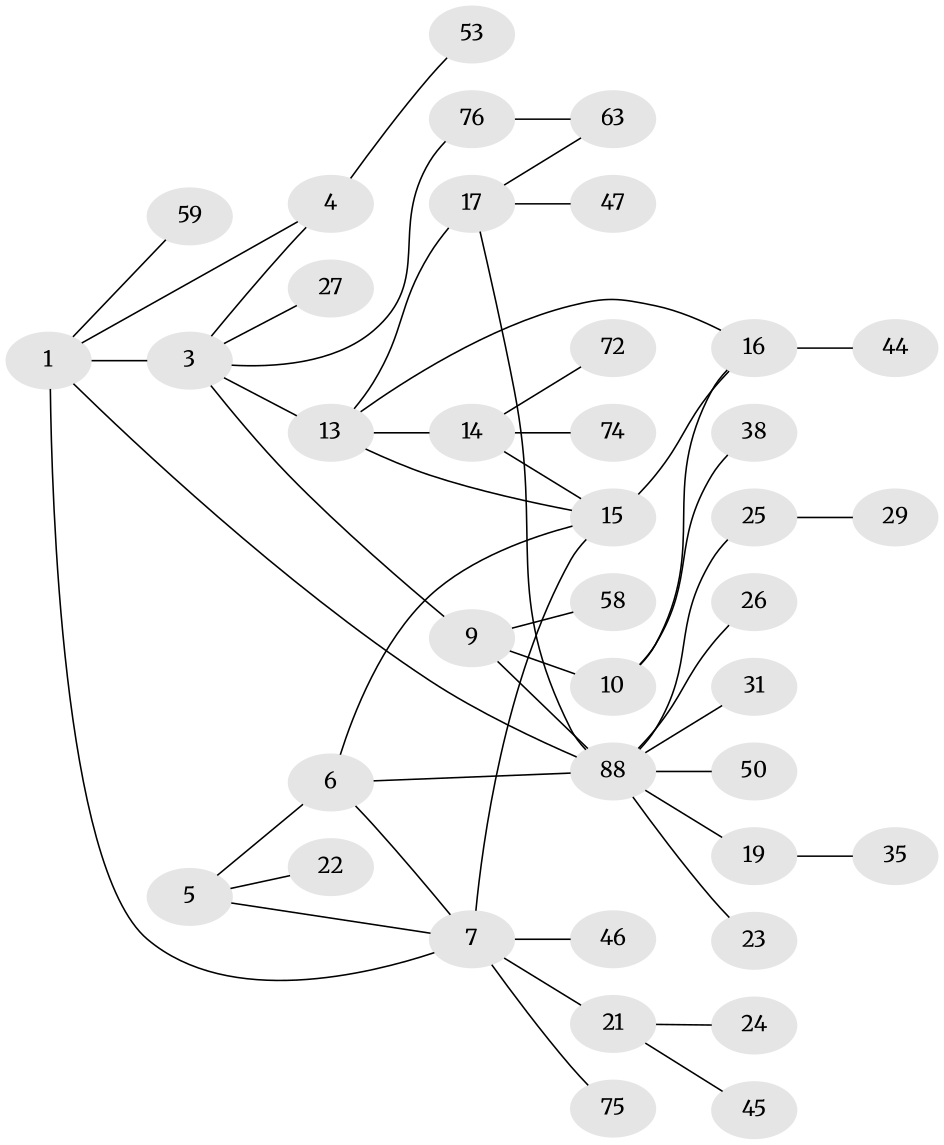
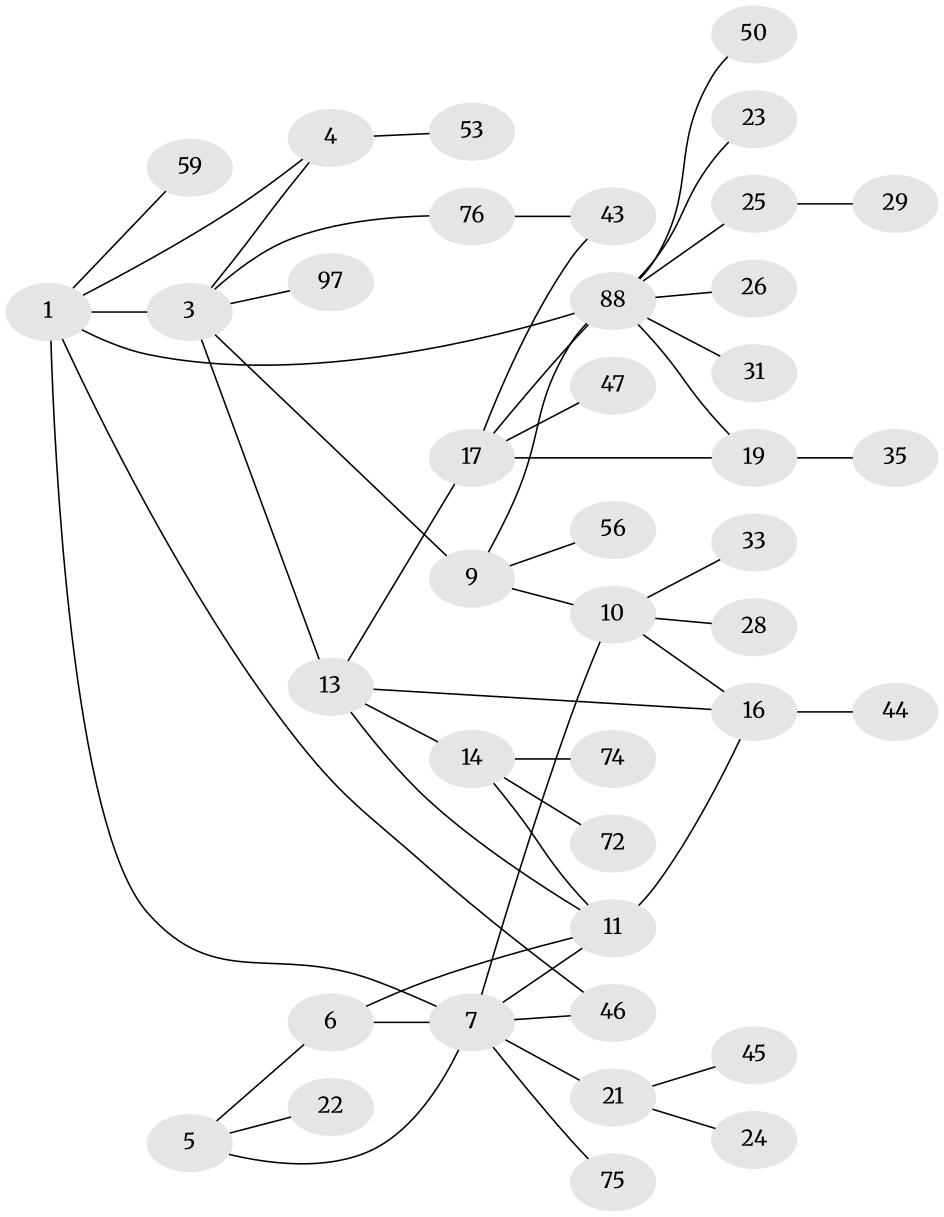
(613, 119) -> (613, 216)
(331, 289) -> (331, 282)
(754, 433) -> (754, 627)
none -> (613, 458)
(613, 517) -> (613, 928)
none -> (754, 543)
(613, 602) -> (613, 530)
none -> (272, 707)
(472, 777) -> none
none -> (537, 817)
